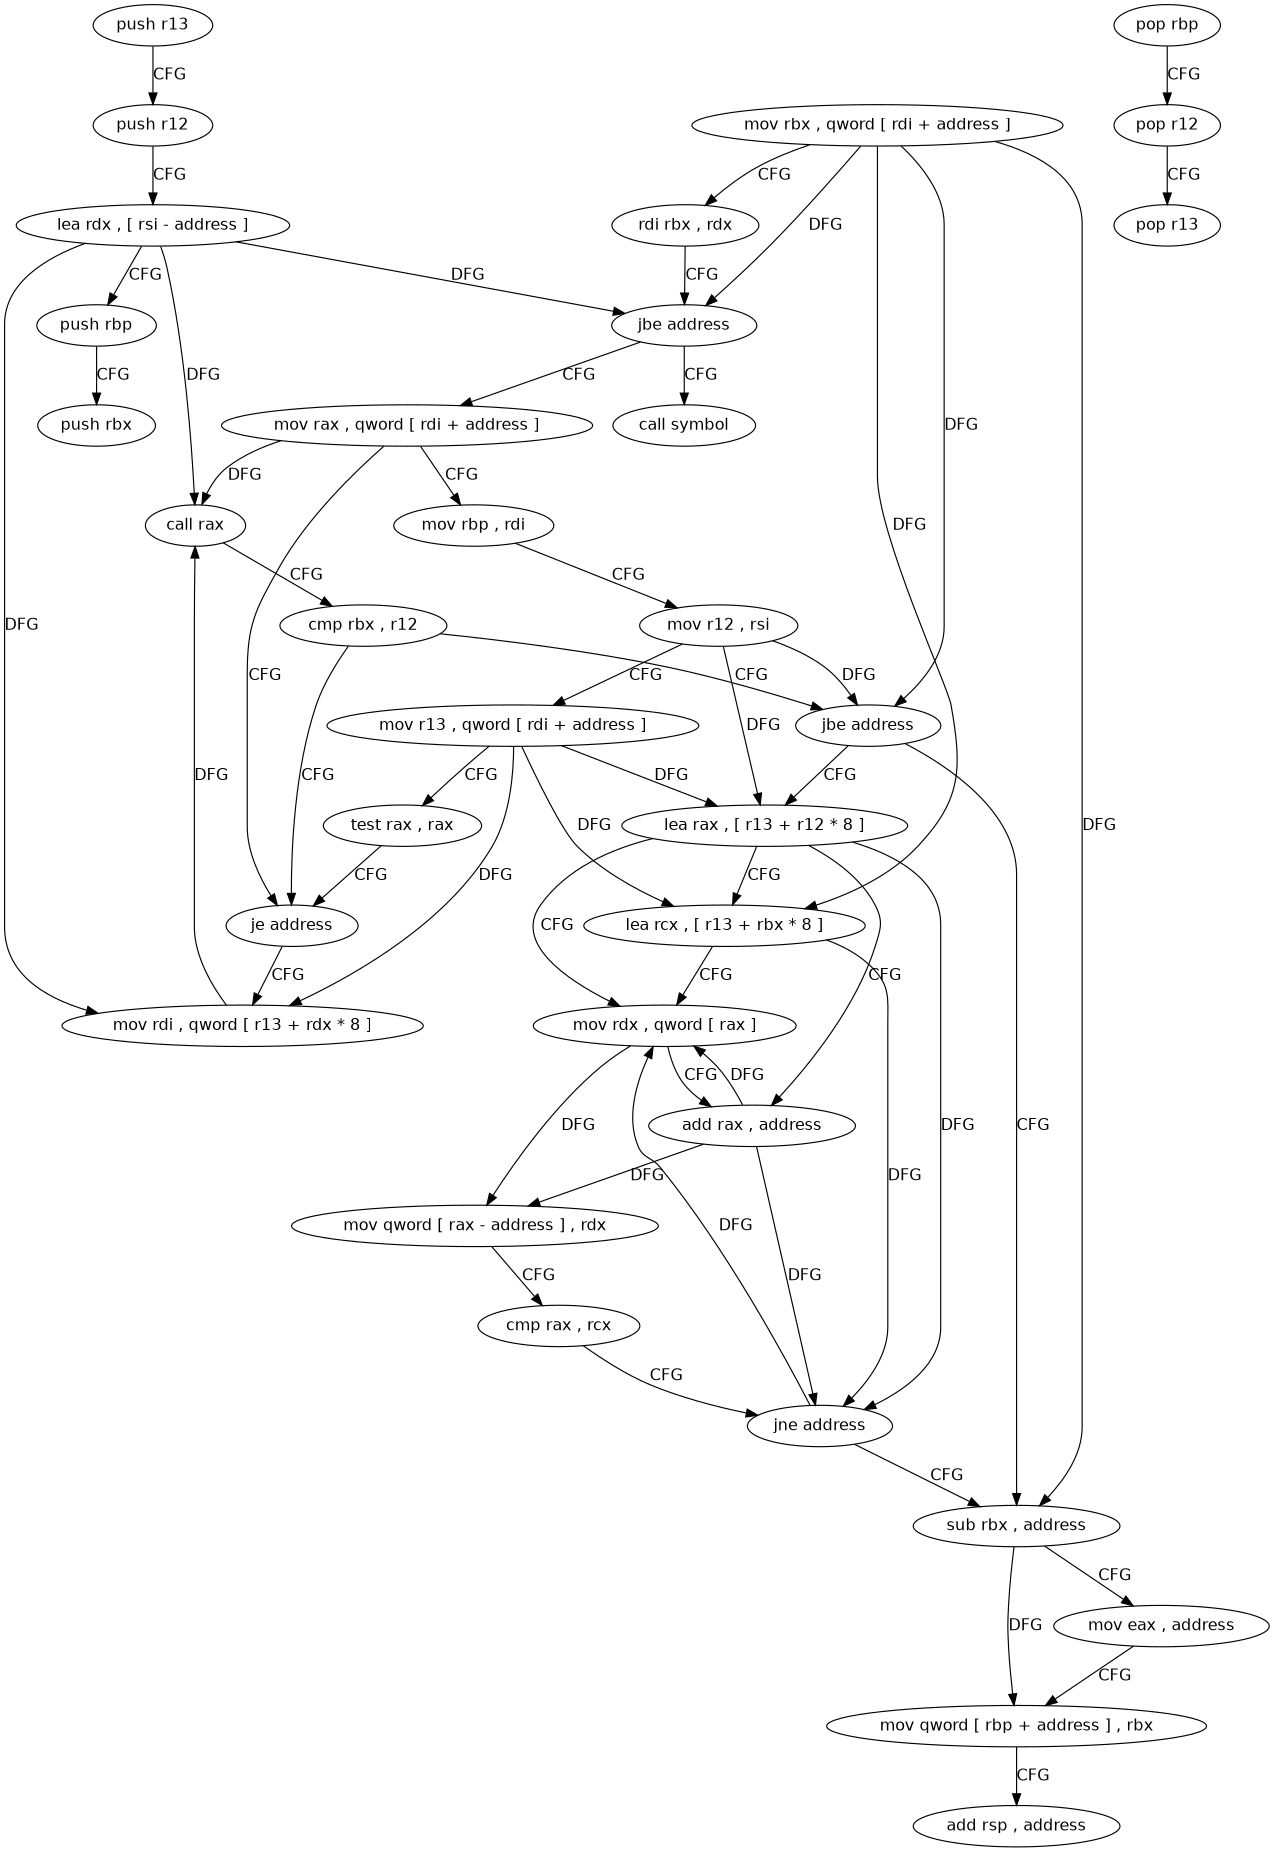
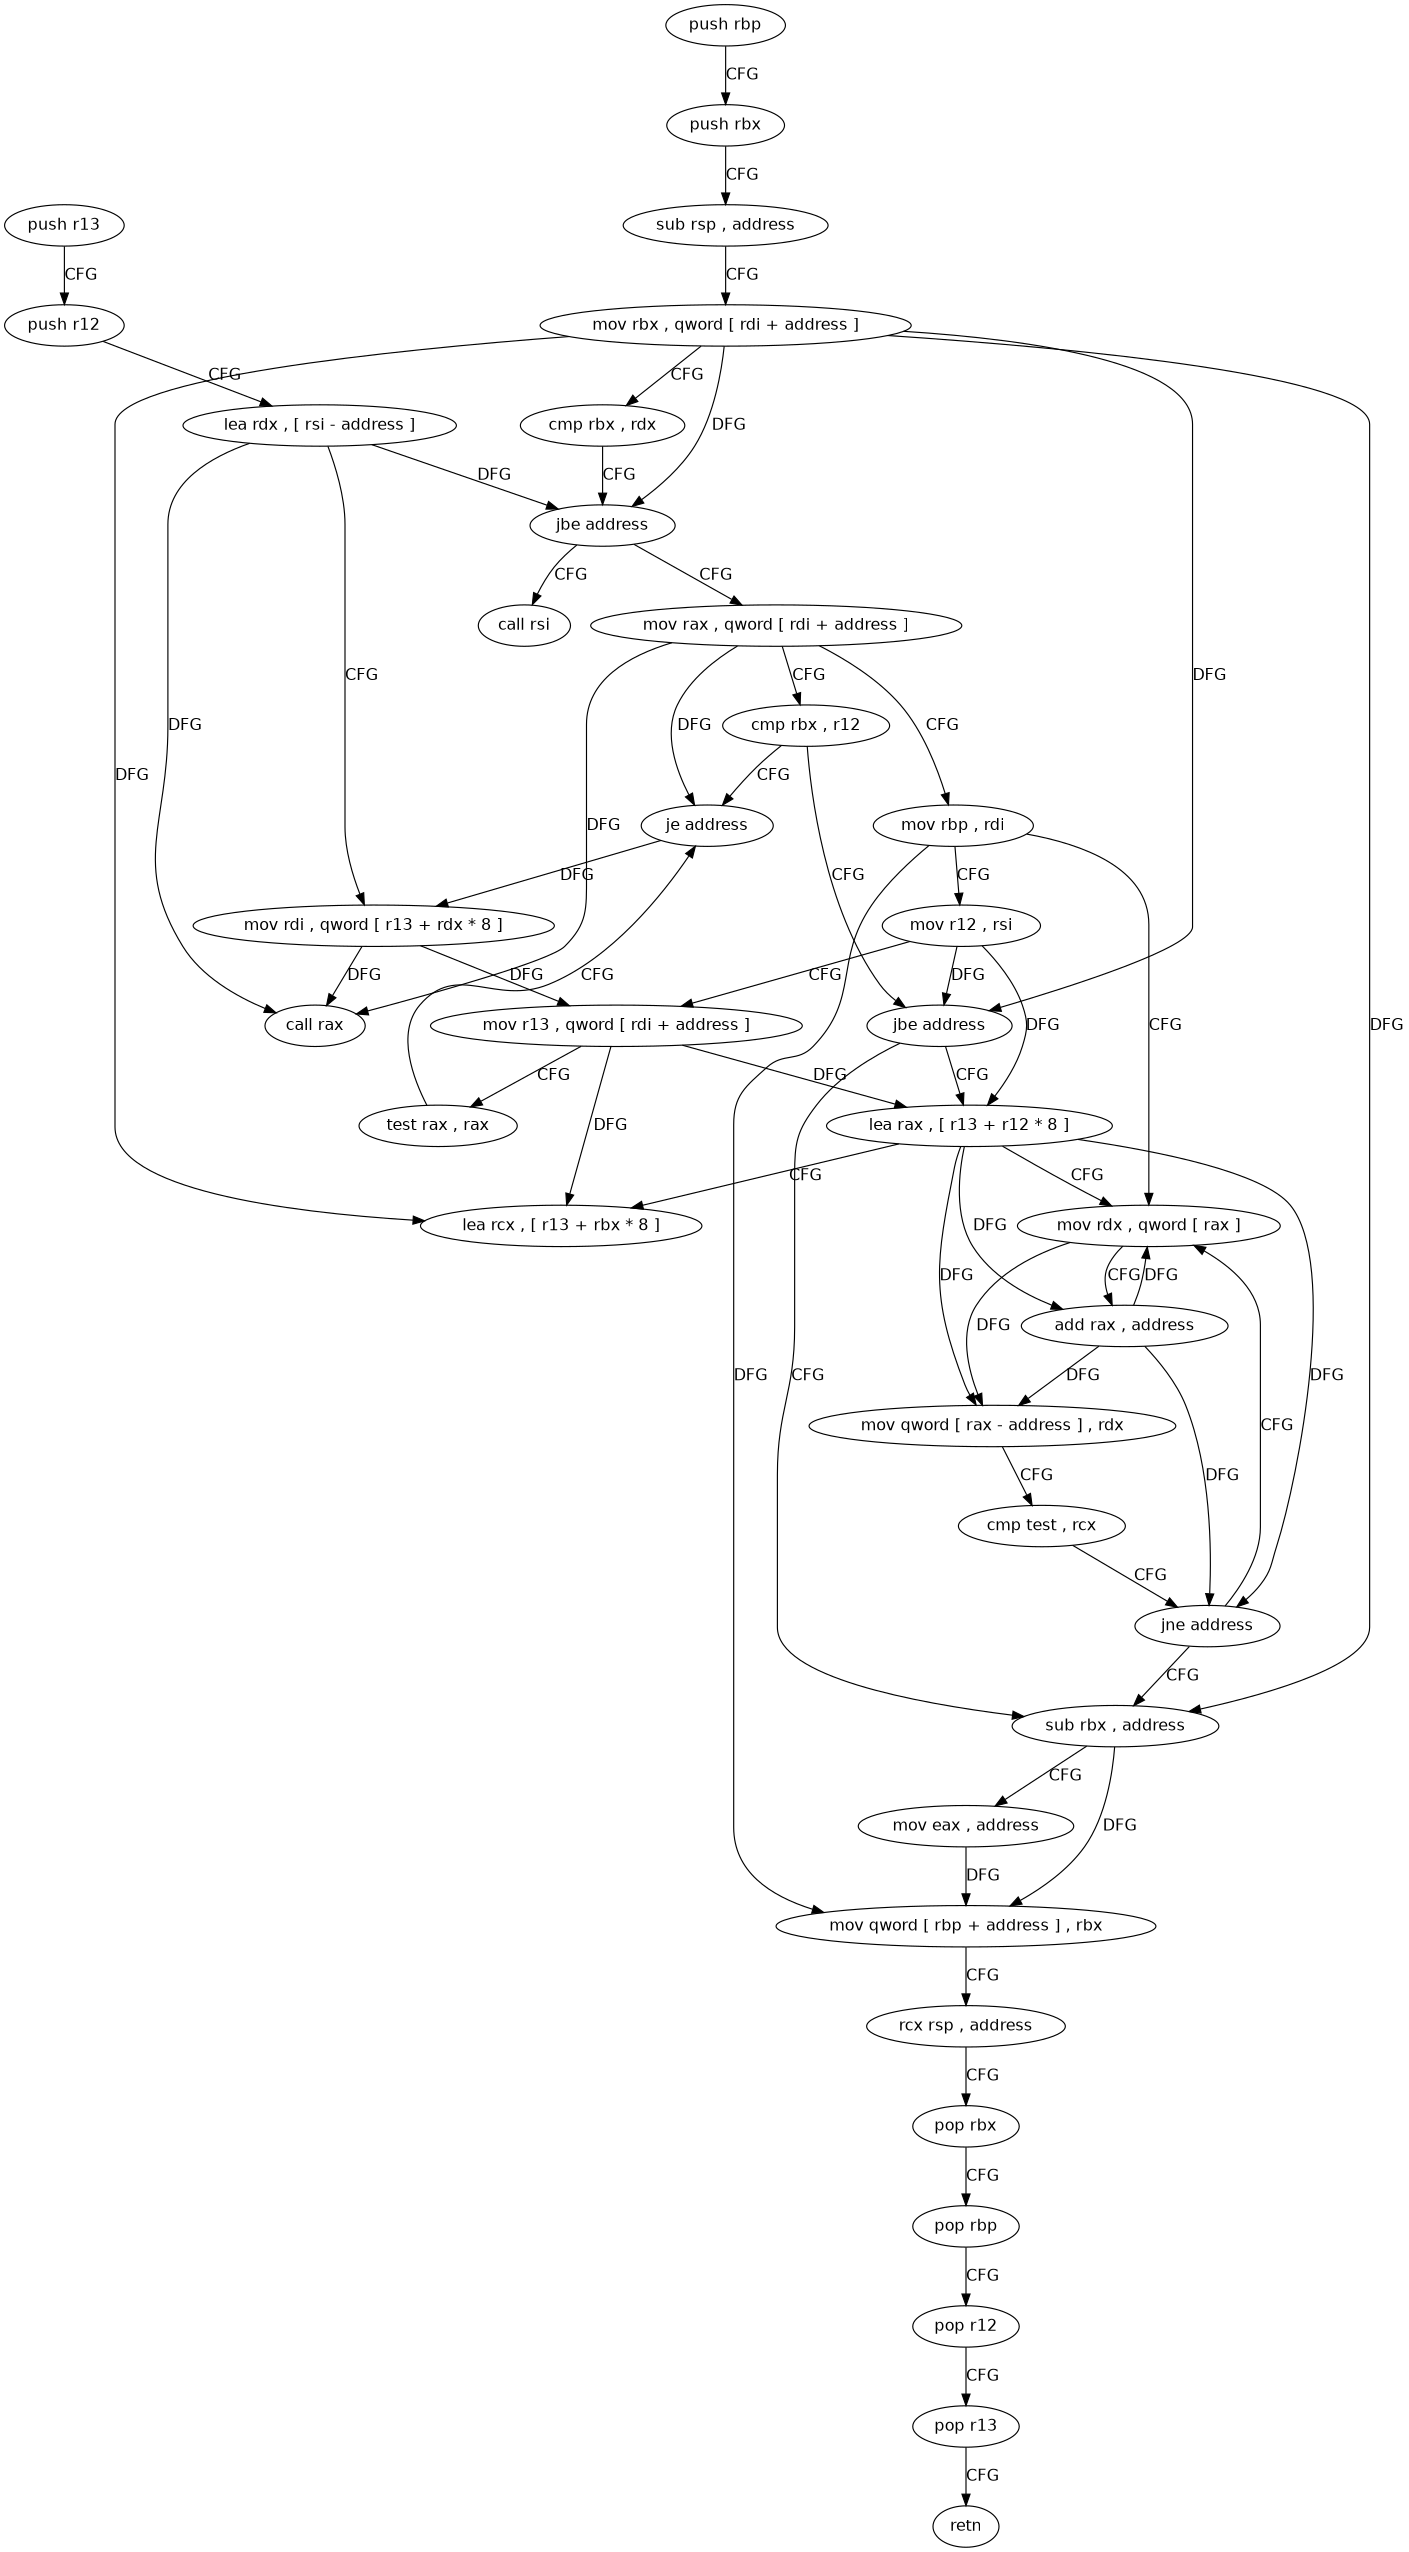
(685, 225) -> (603, 425)
none -> (726, 225)
(128, 270) -> none
(684, 425) -> (524, 626)
(268, 569) -> (789, 670)
(22, 626) -> (362, 676)
(265, 676) -> (695, 726)
(446, 903) -> (483, 971)
(698, 971) -> (1149, 976)
(288, 976) -> (577, 876)
(885, 976) -> (990, 1226)
(888, 1159) -> none
(736, 1226) -> (1277, 1426)
none -> (940, 1272)
(559, 1326) -> (1042, 1526)
none -> (734, 1358)
(1115, 1676) -> (983, 1876)
(1017, 1826) -> (966, 2026)
none -> (966, 2126)
none -> (966, 2527)
